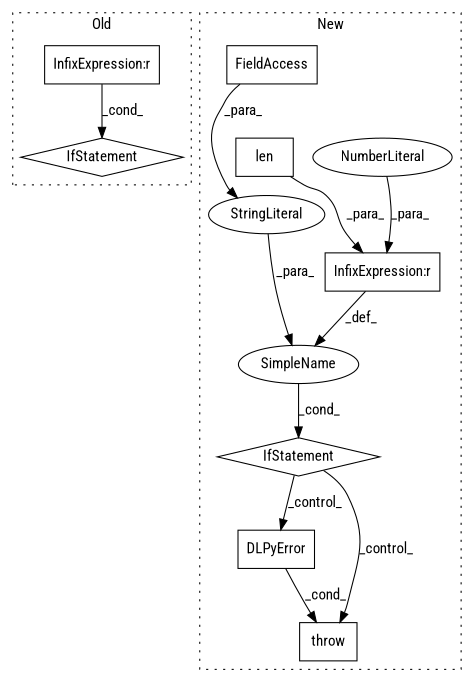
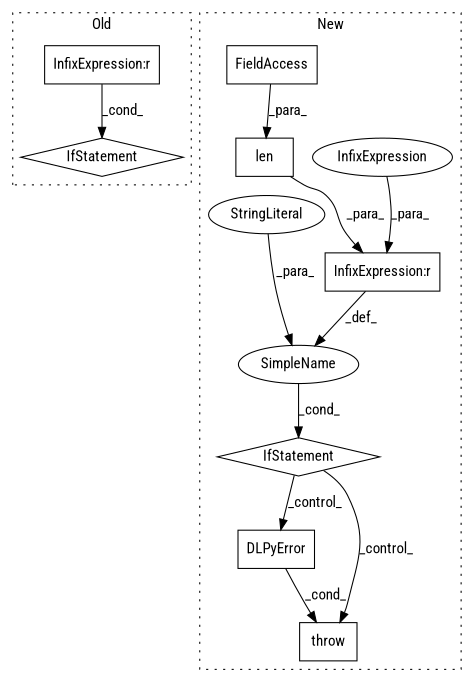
(212, 135) -> (269, 106)
(382, 157) -> (382, 157)
